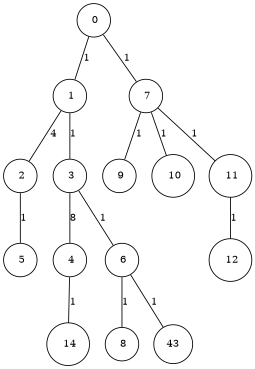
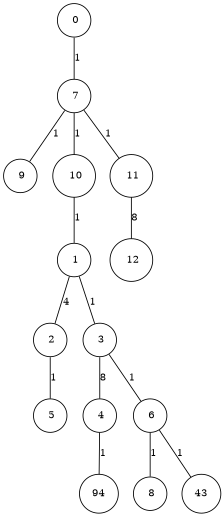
(82, 58) -> (74, 220)
(234, 218) -> (135, 218)
(68, 344) -> (99, 494)
